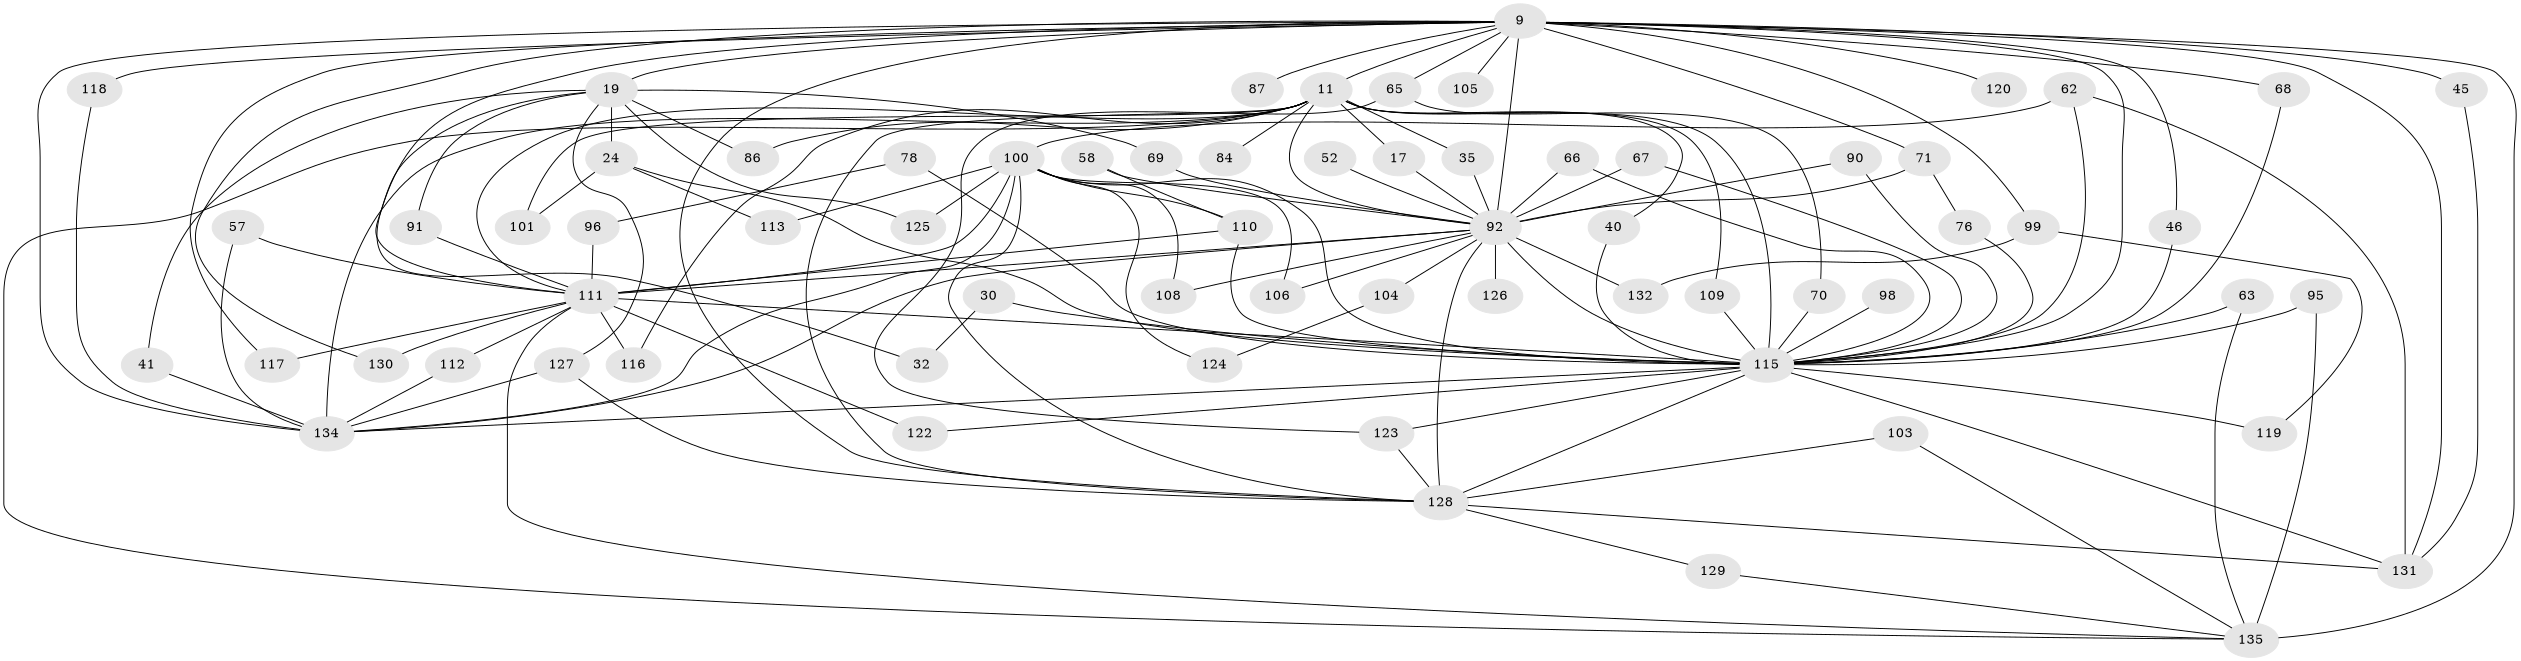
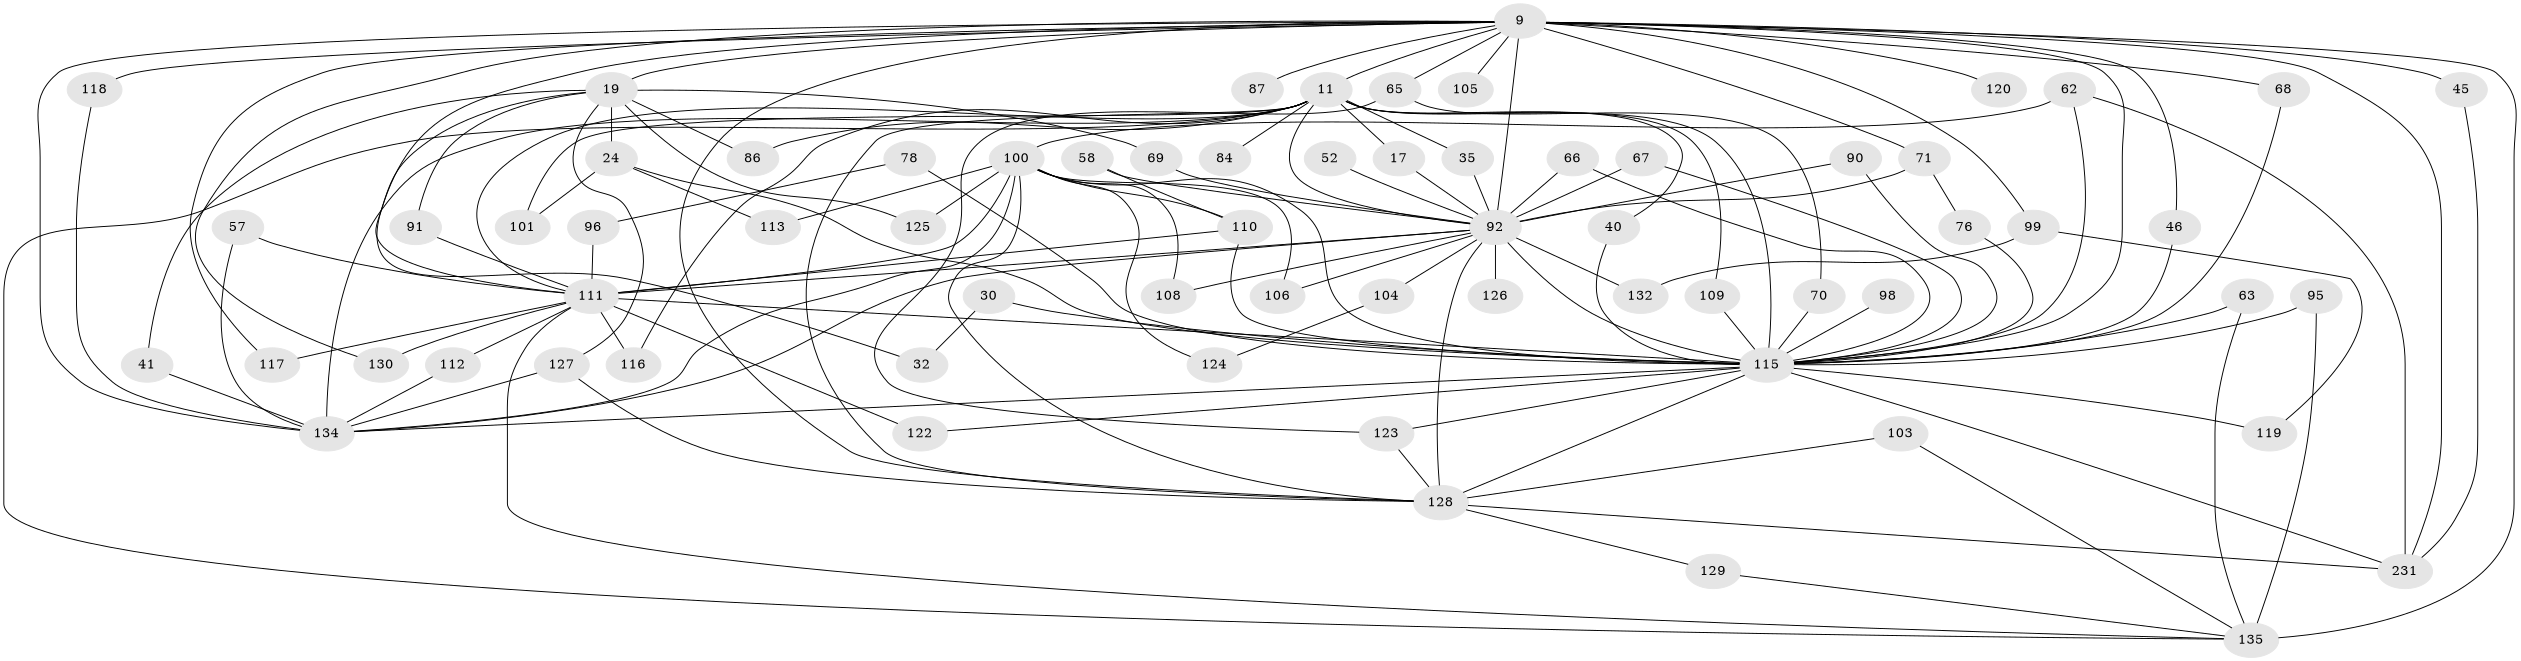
(2405, 571) -> (2405, 571)
